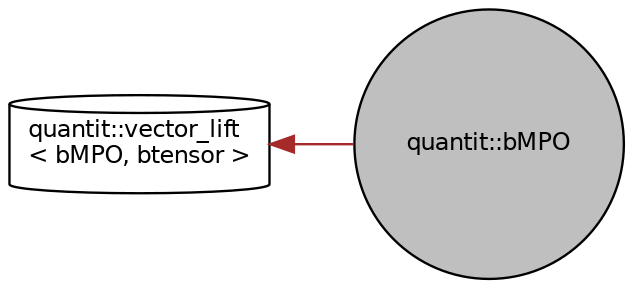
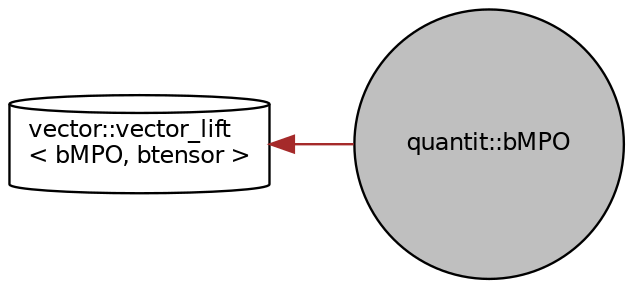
(139, 144) -> (139, 144)
